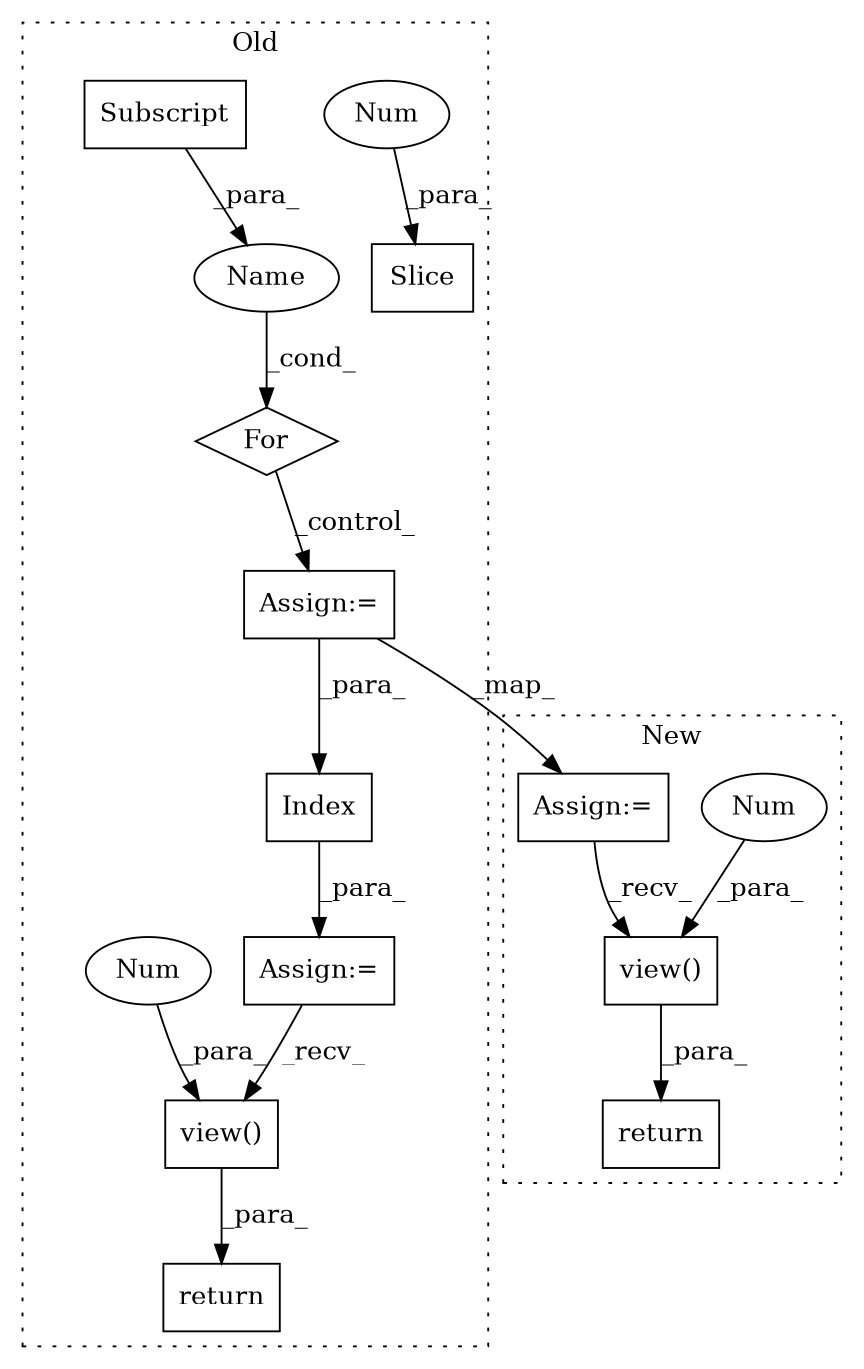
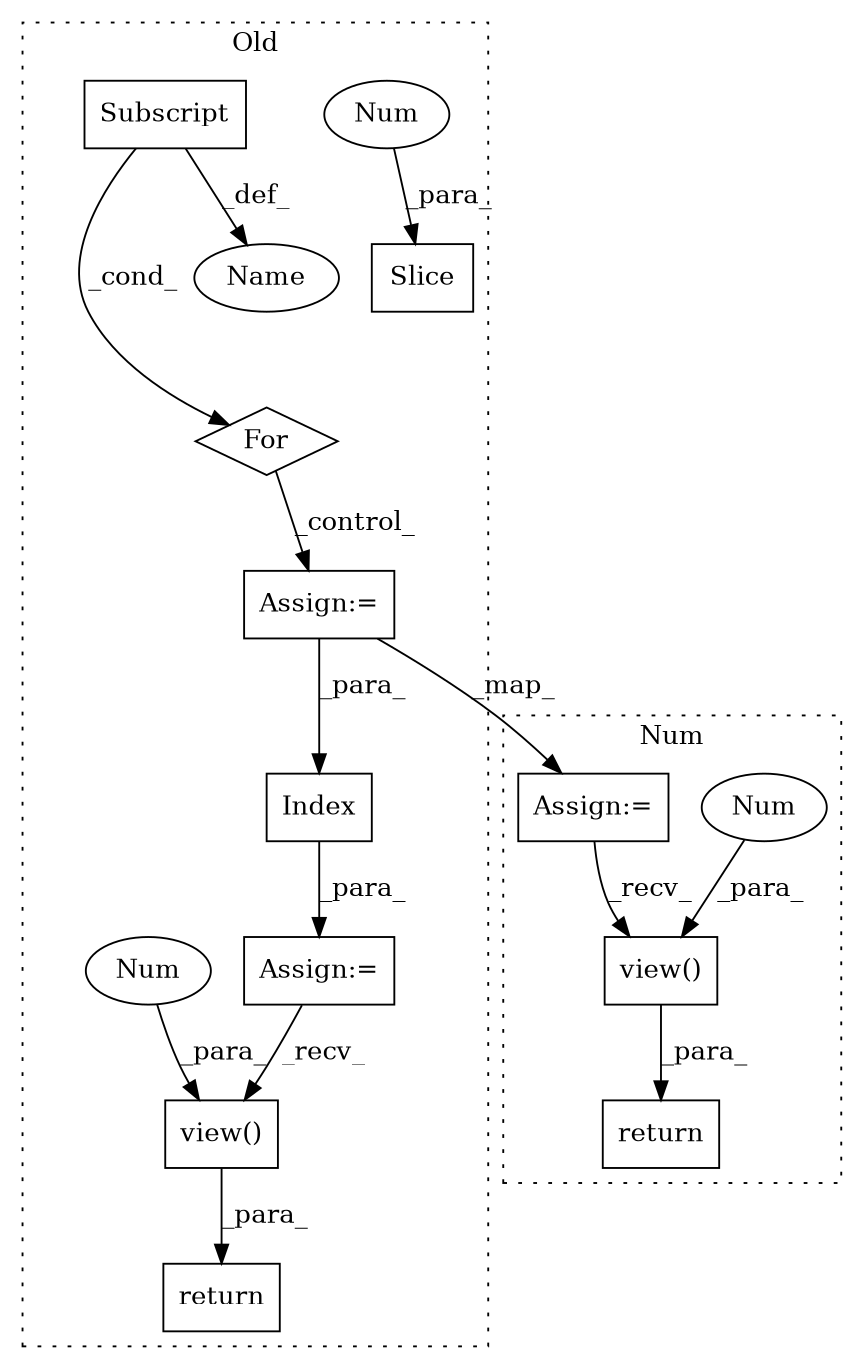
(256, 196) -> (256, 196)
(267, 350) -> (86, 305)
(672, 737) -> (672, 737)
